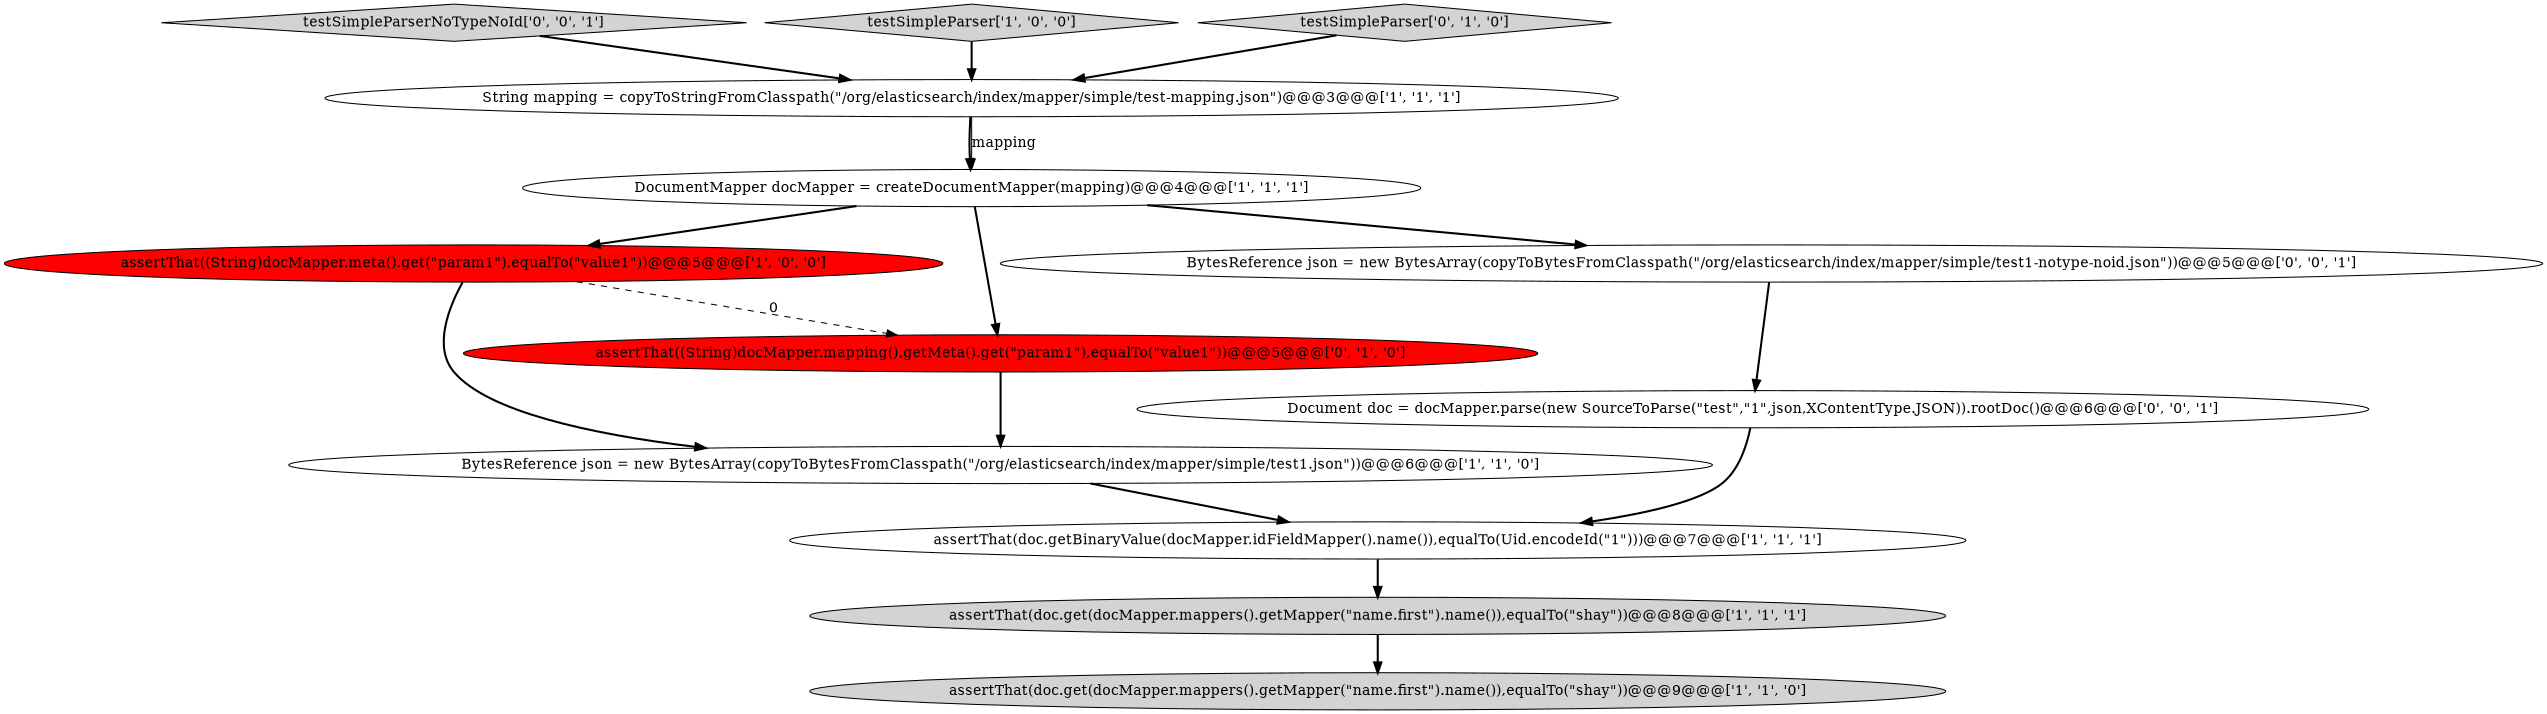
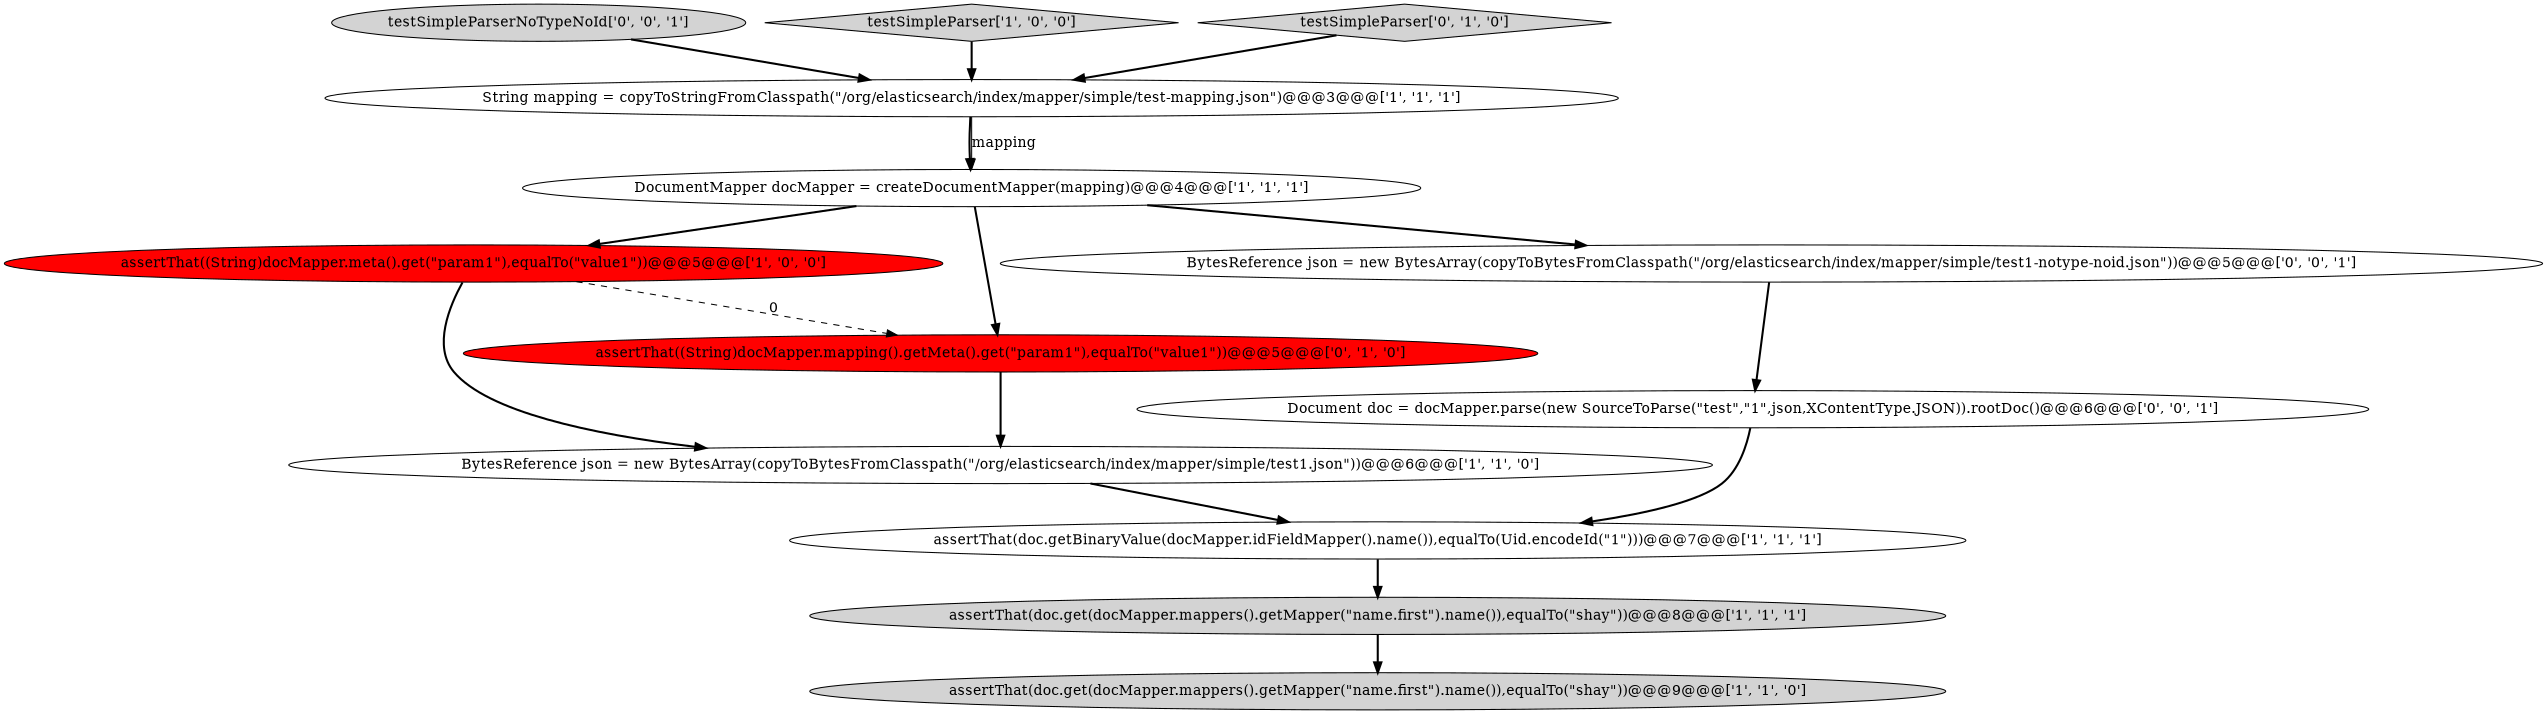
(454, 23) -> (539, 23)
